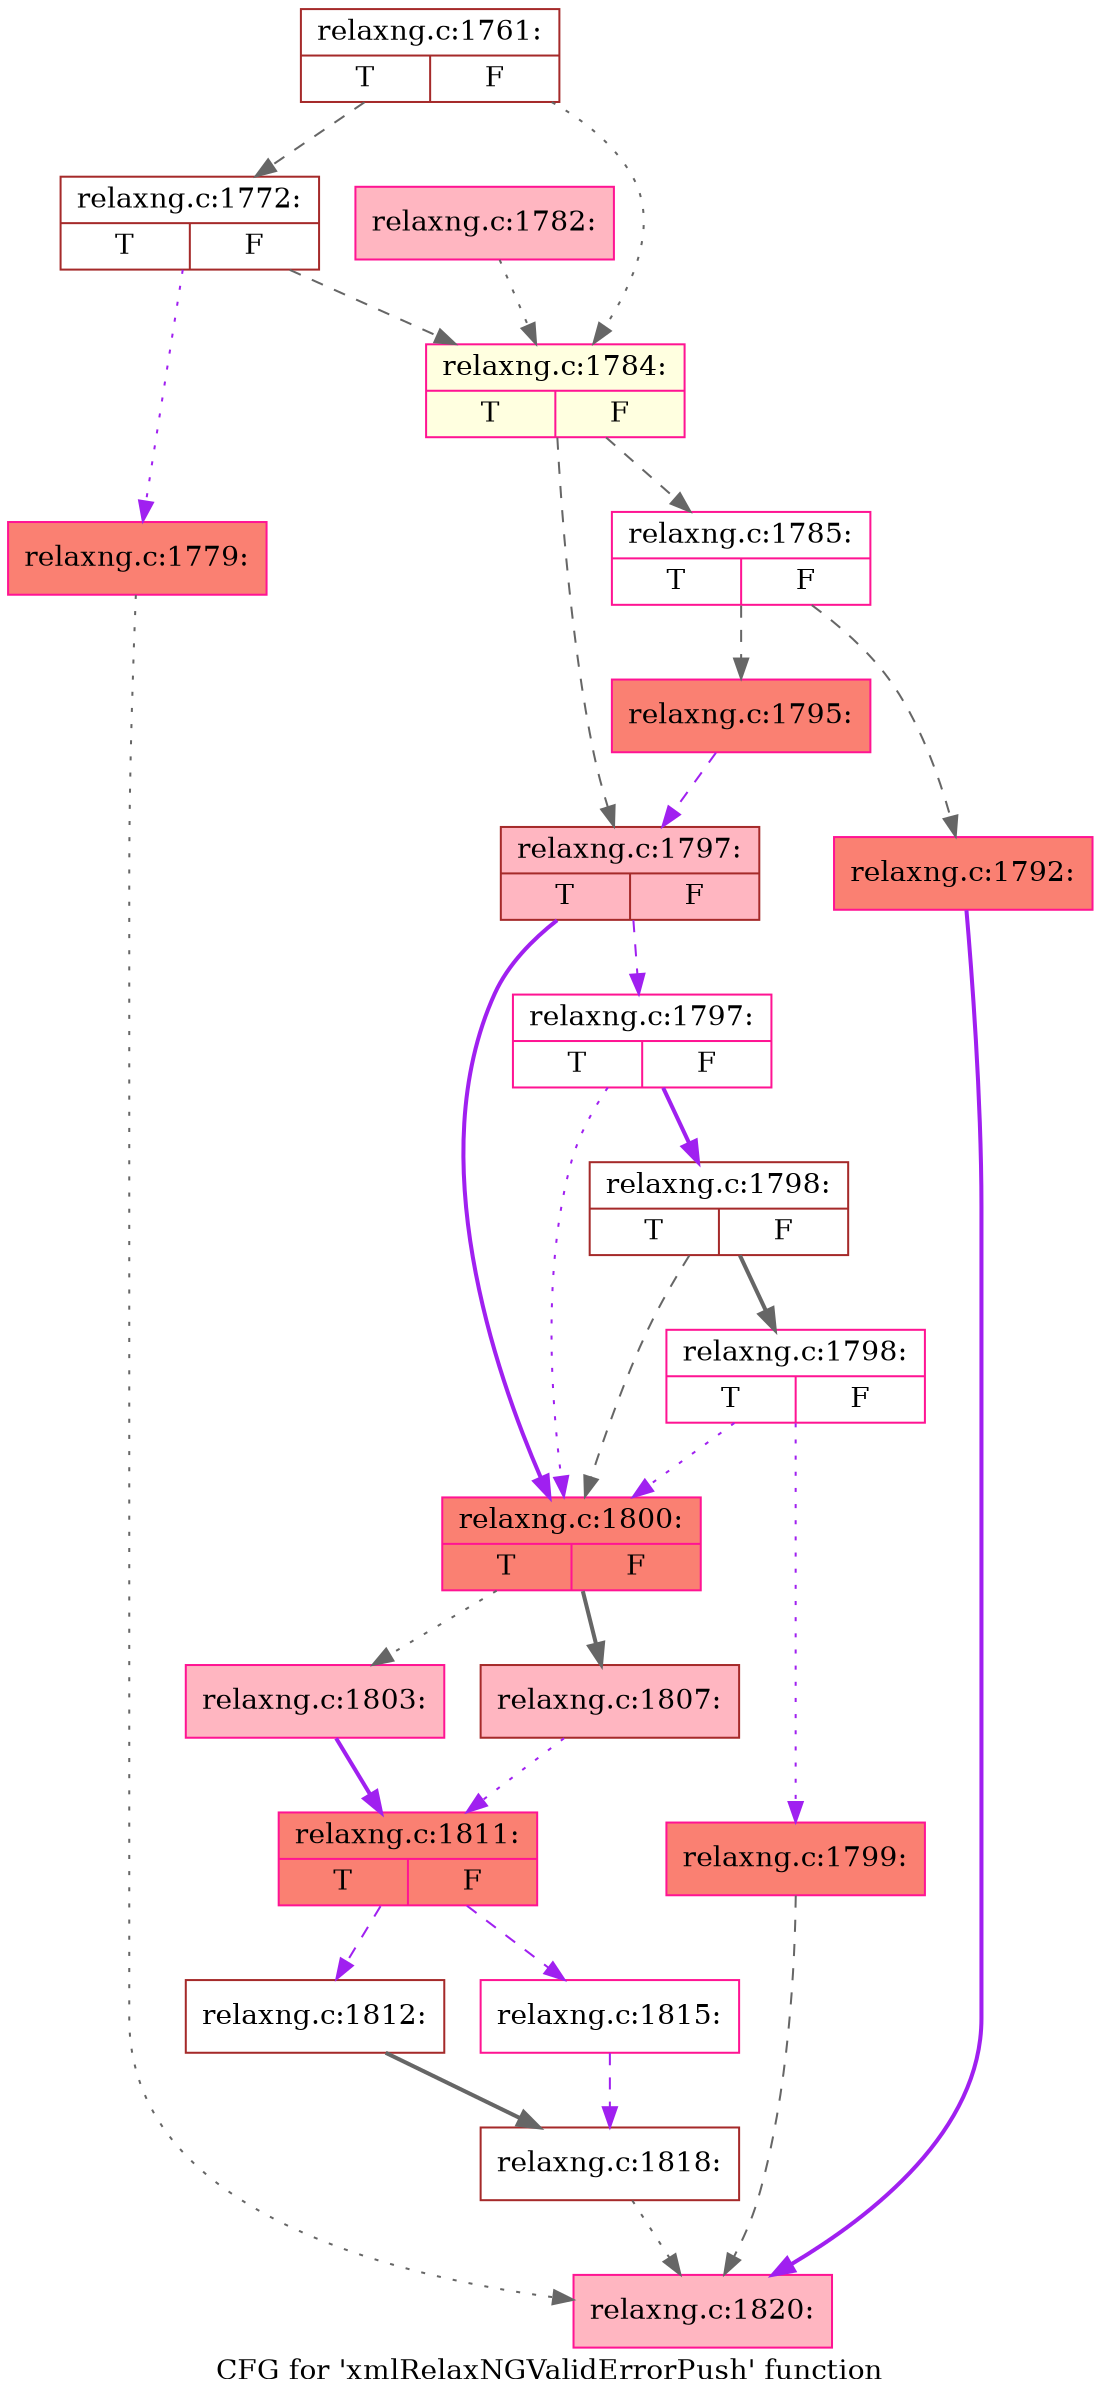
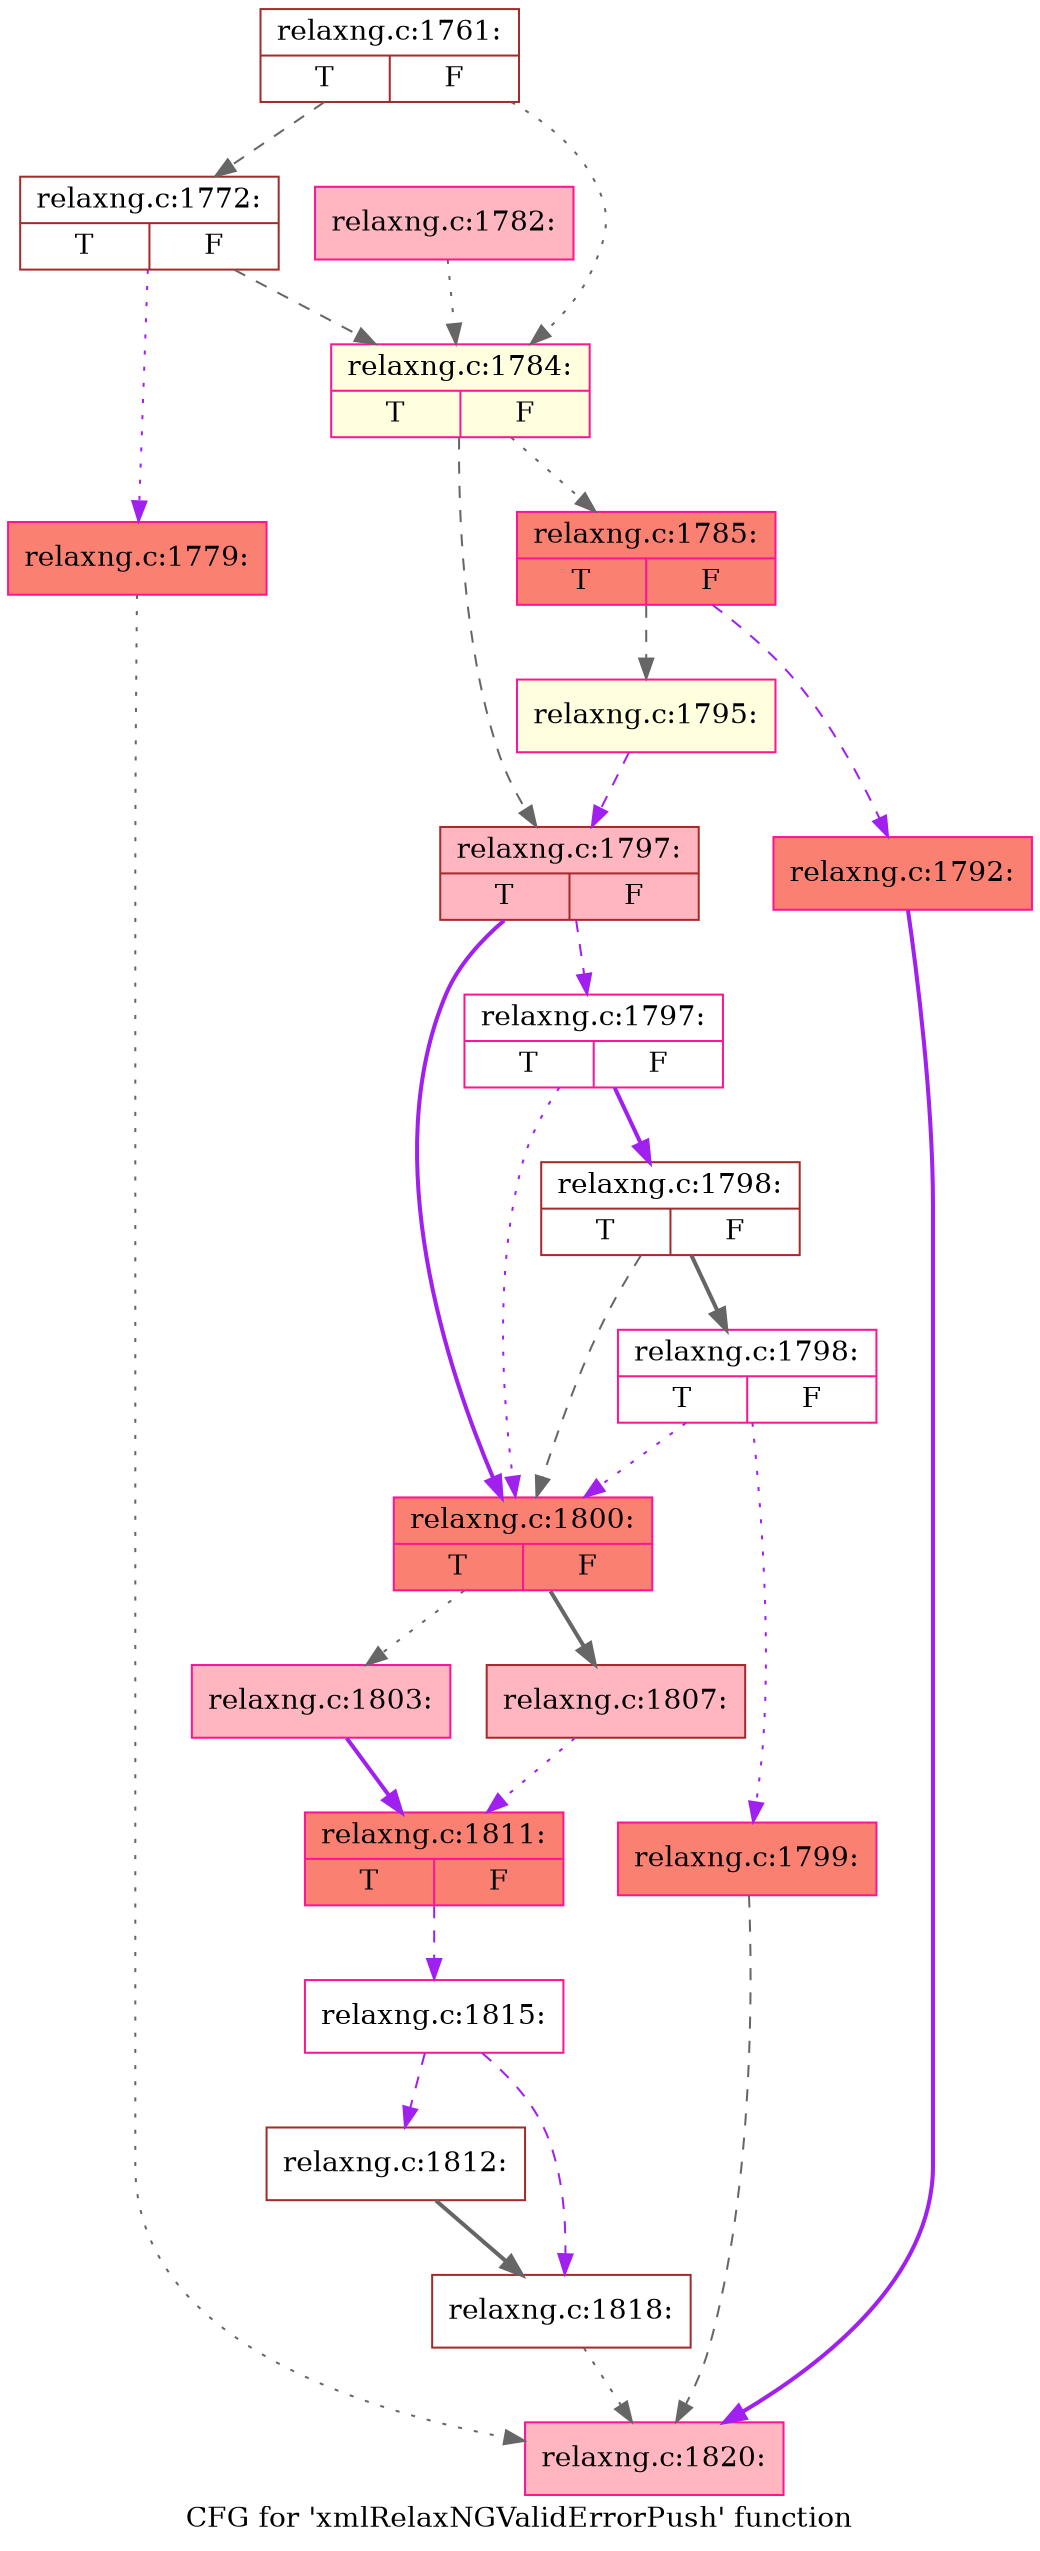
(641, 468) -> (546, 468)
(741, 558) -> (646, 558)
(901, 698) -> (811, 700)
(741, 716) -> (646, 716)
(364, 1934) -> (418, 2080)
